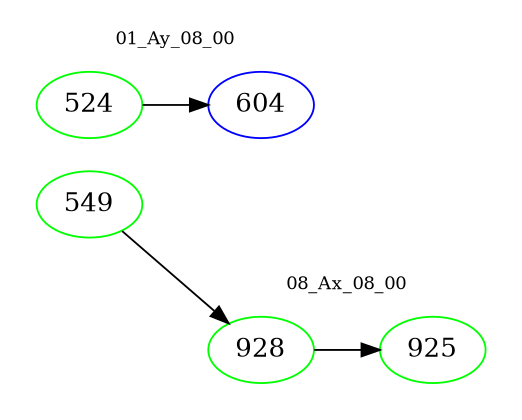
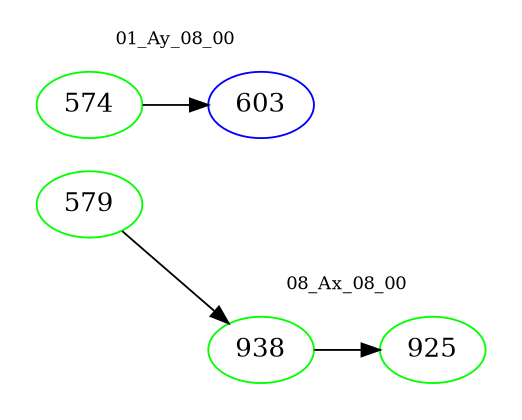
(90, 105) -> (90, 105)
(261, 105) -> (261, 105)
(90, 204) -> (90, 204)
(261, 350) -> (261, 350)
